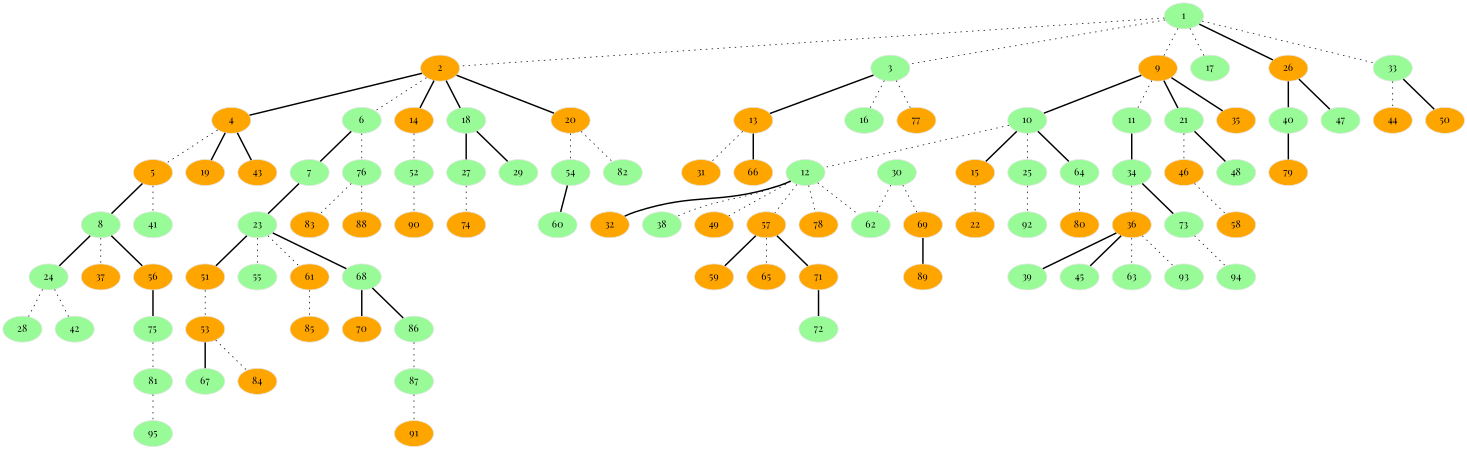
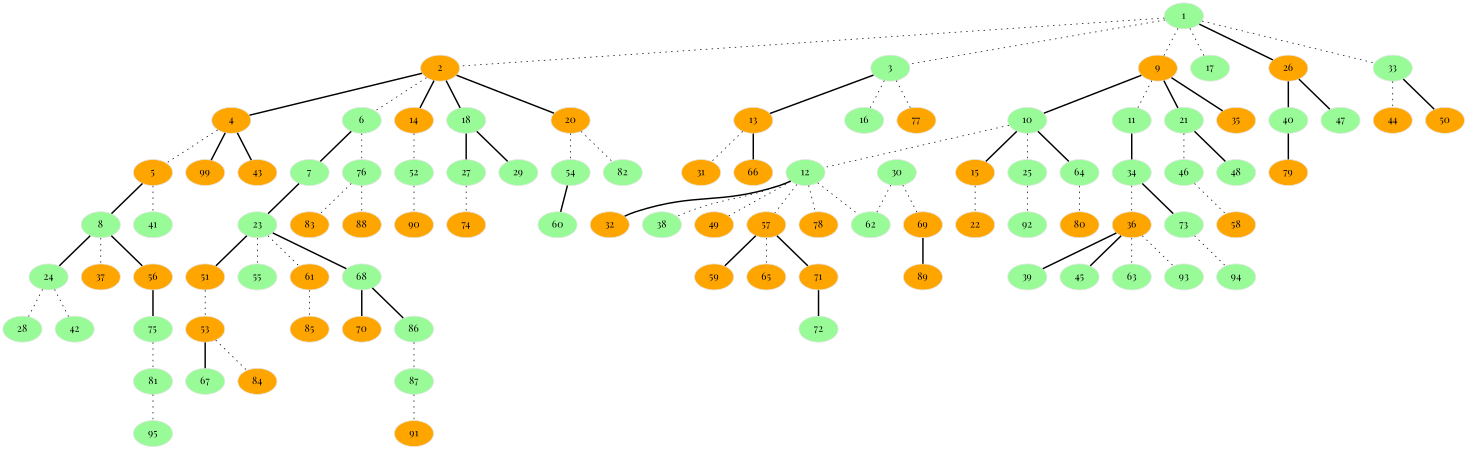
(205, 173) -> (205, 173)
(1184, 173) -> (1184, 173)
